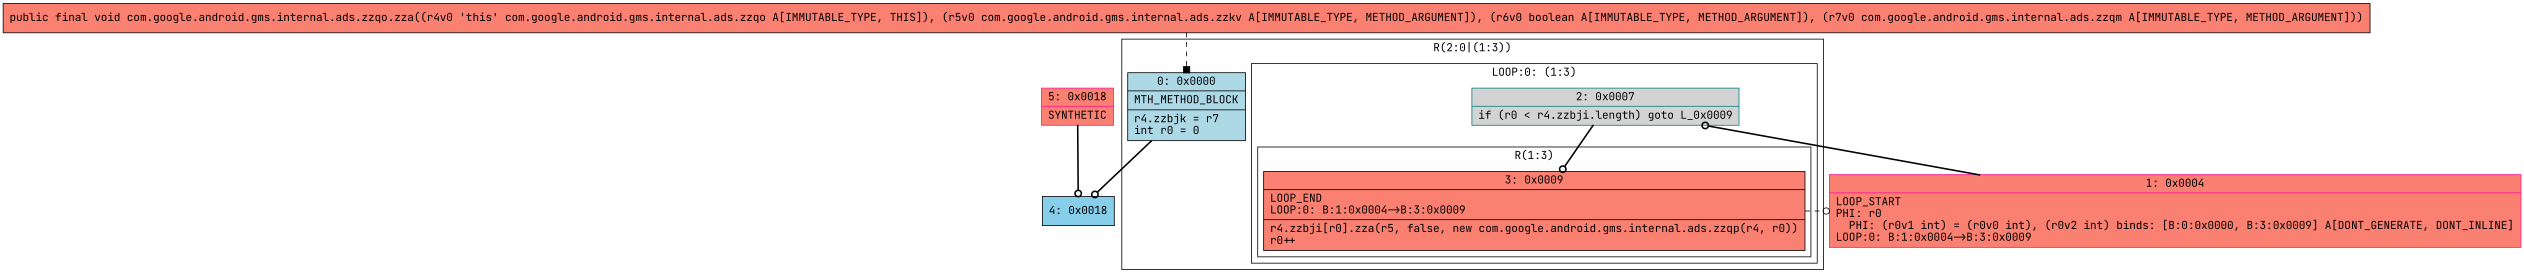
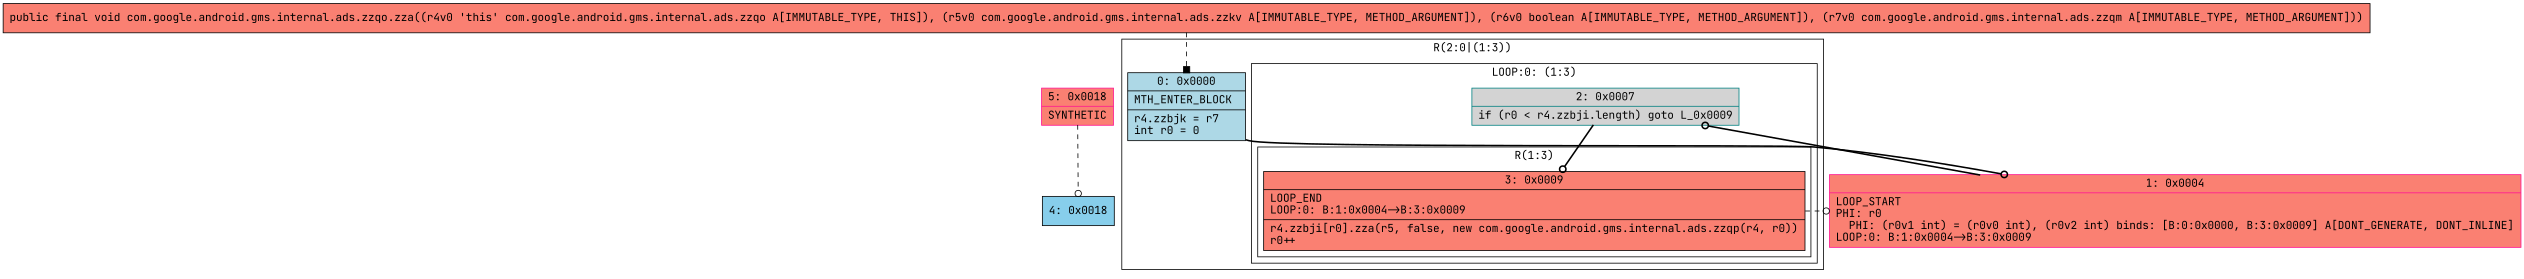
(1187, 100) -> (1183, 100)
(1078, 158) -> (1078, 158)
(1127, 164) -> (1624, 146)
